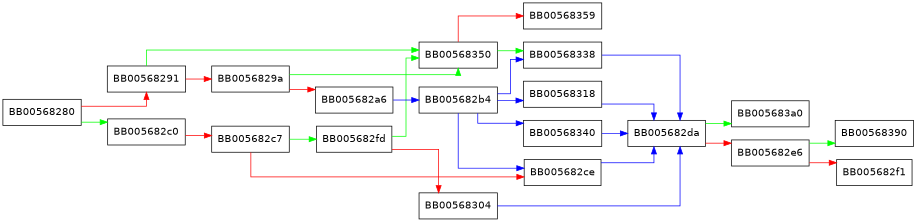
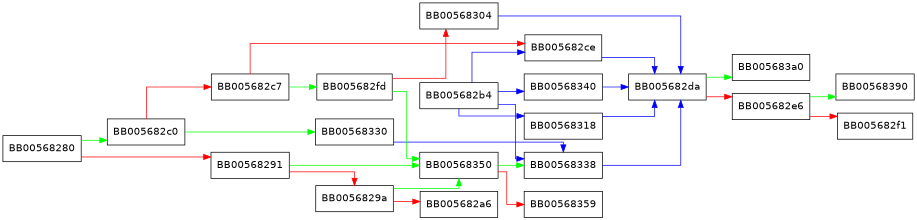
(402, 100) -> none
none -> (355, 132)
